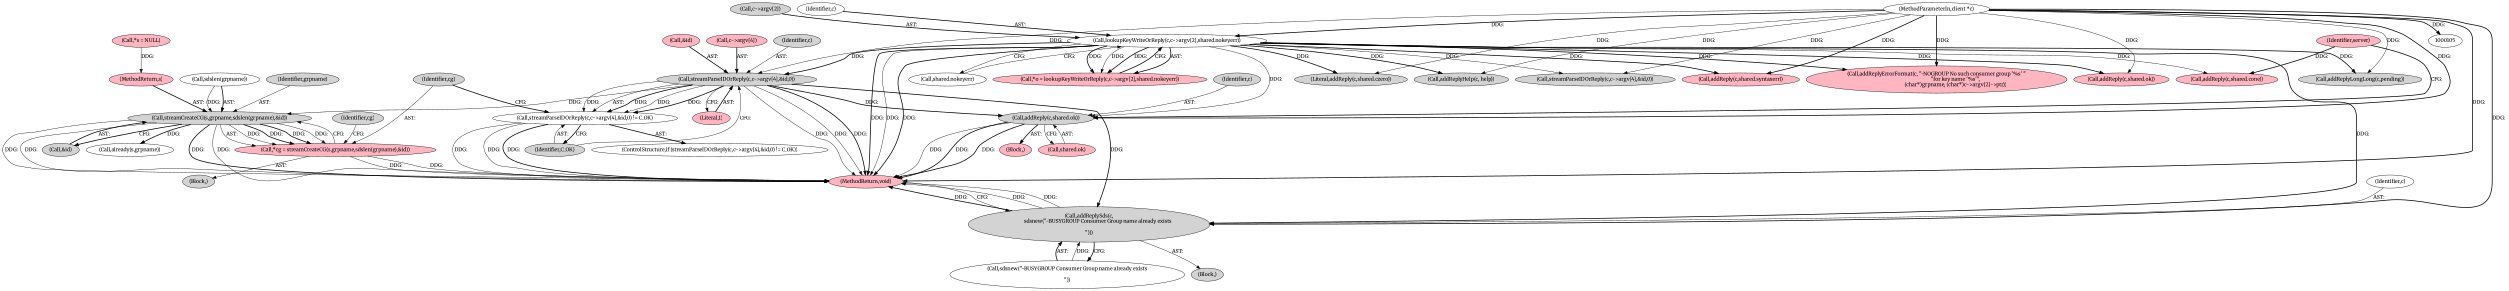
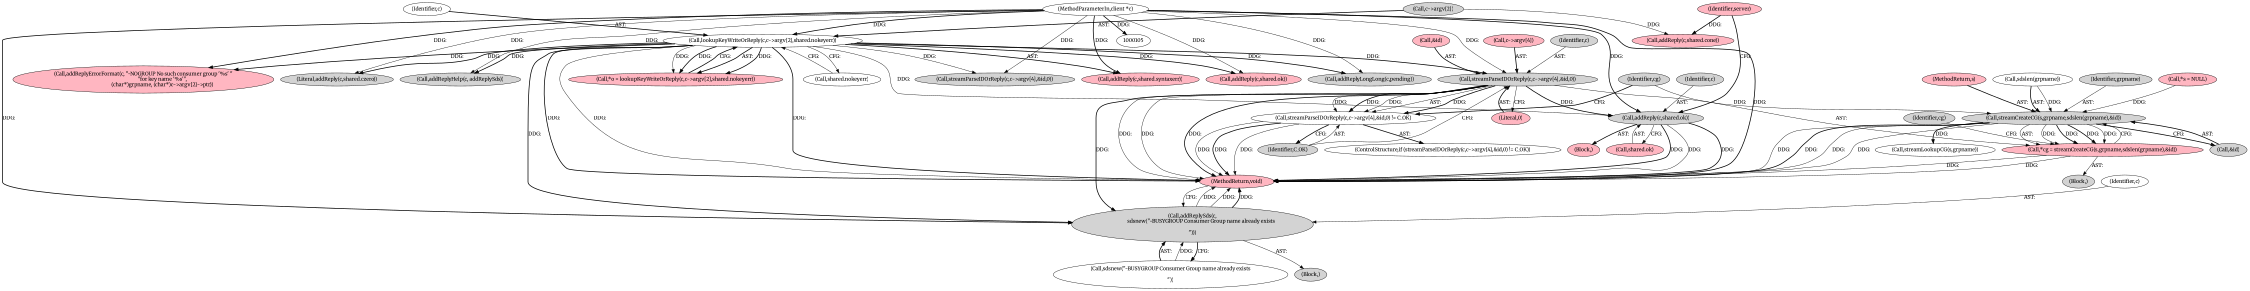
(1851, 52) -> (1565, 14)
(1577, 57) -> (1033, 57)
(141, 58) -> (2131, 100)
(1461, 80) -> (460, 80)
(711, 118) -> (1511, 118)
(130, 150) -> (1935, 150)
